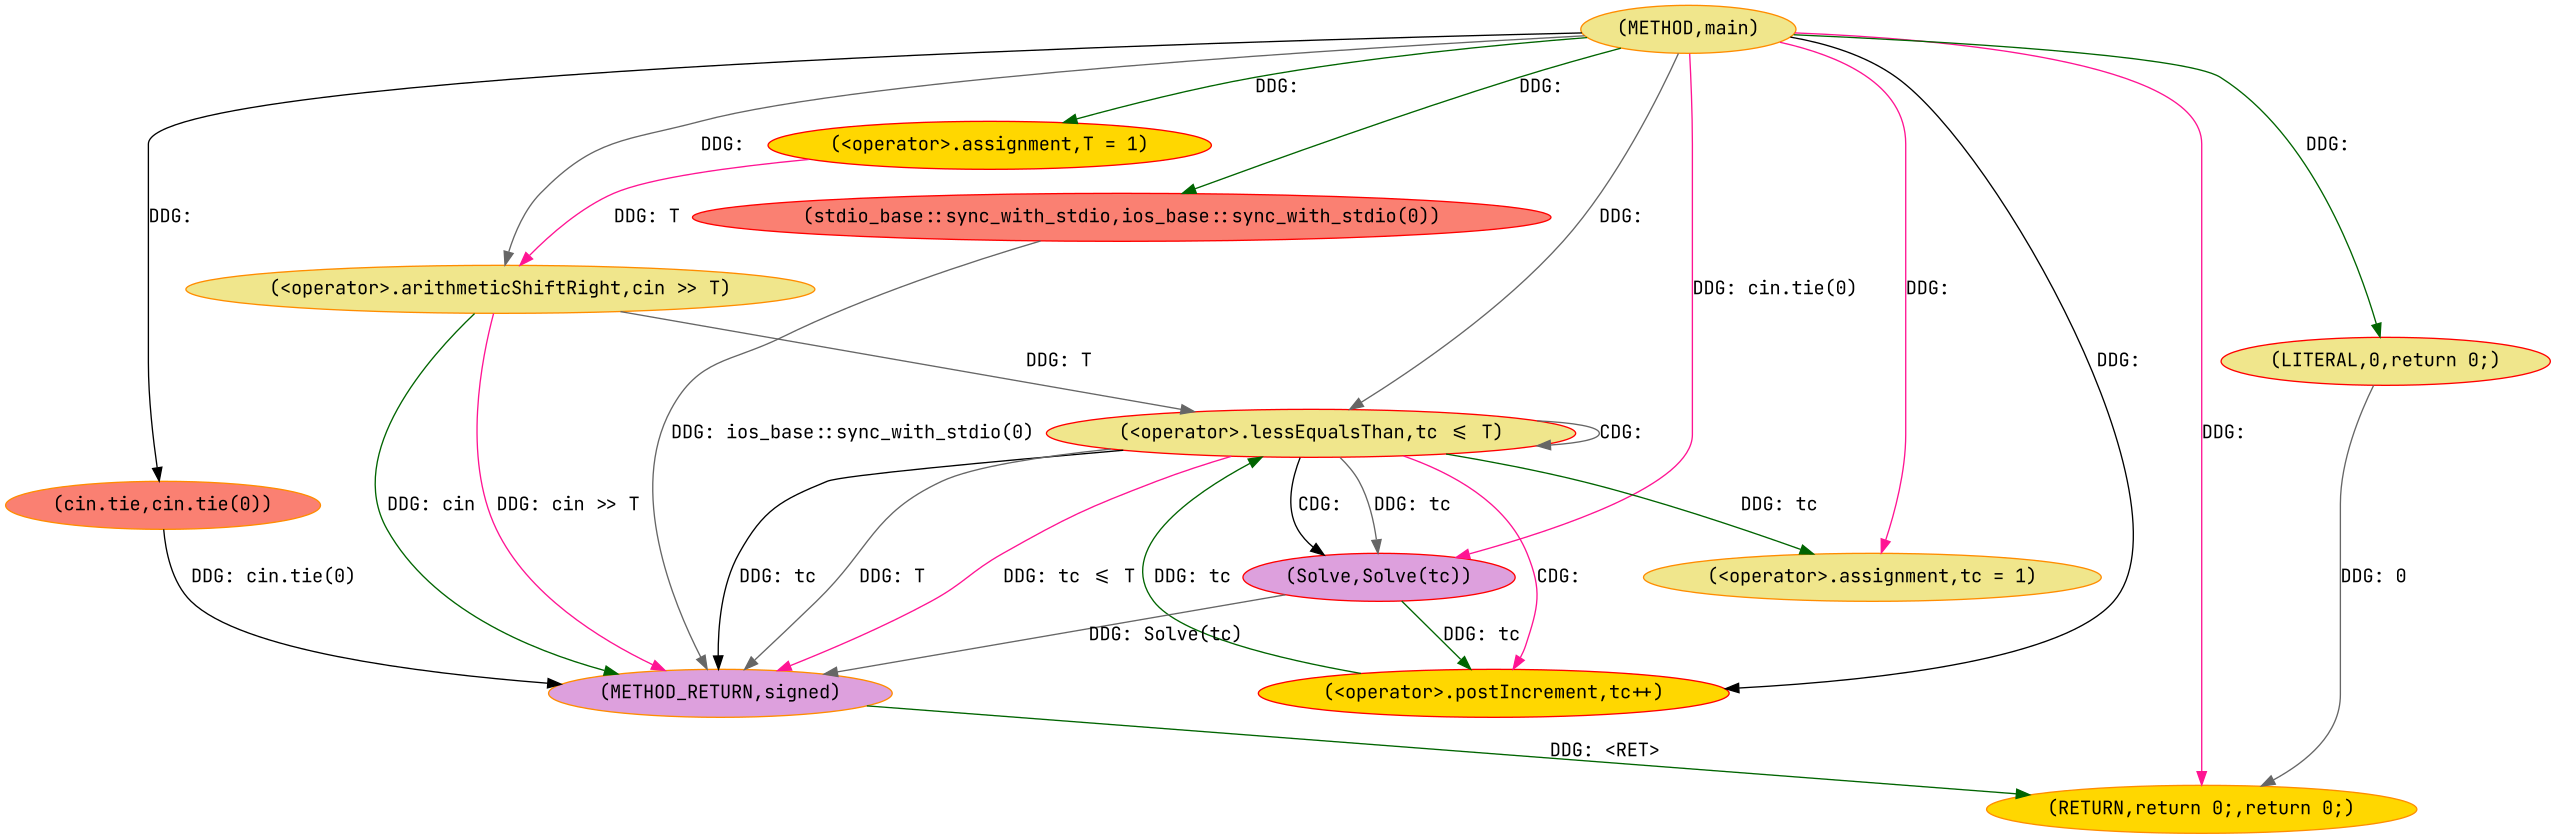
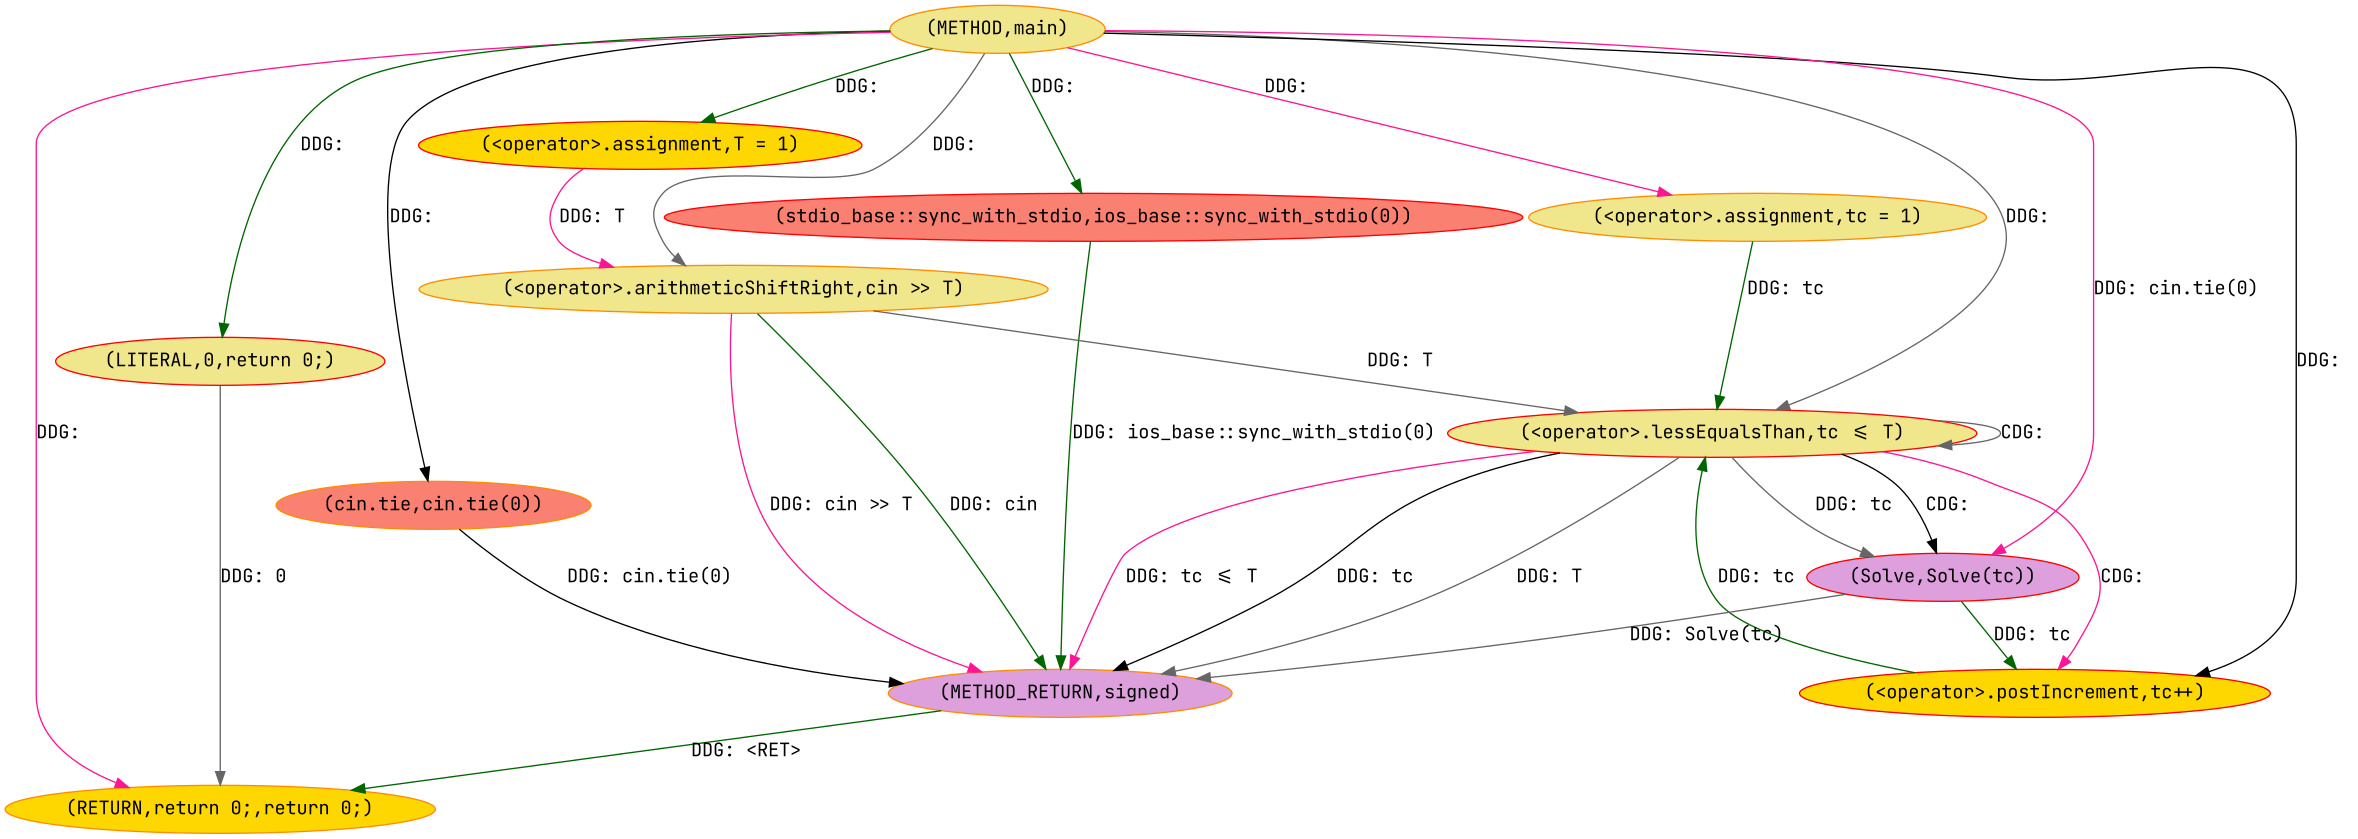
(727, 360) -> (1070, 448)
(1617, 491) -> (1736, 319)
